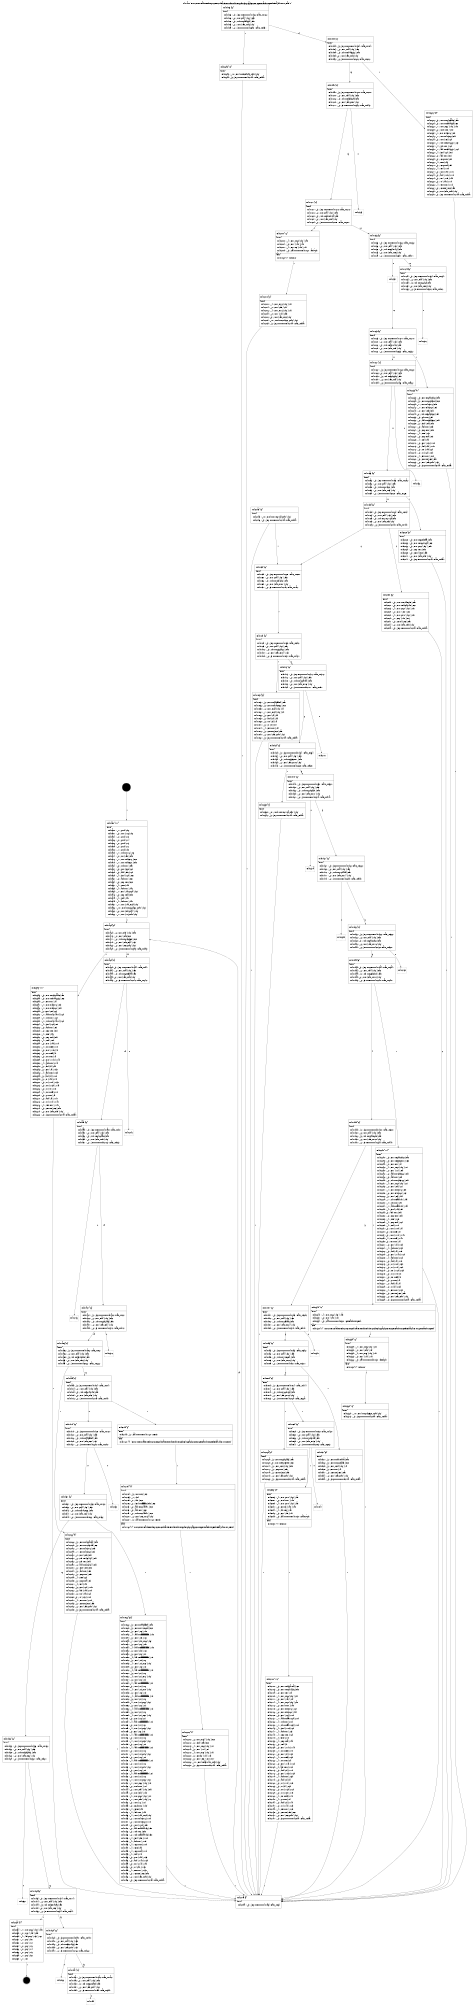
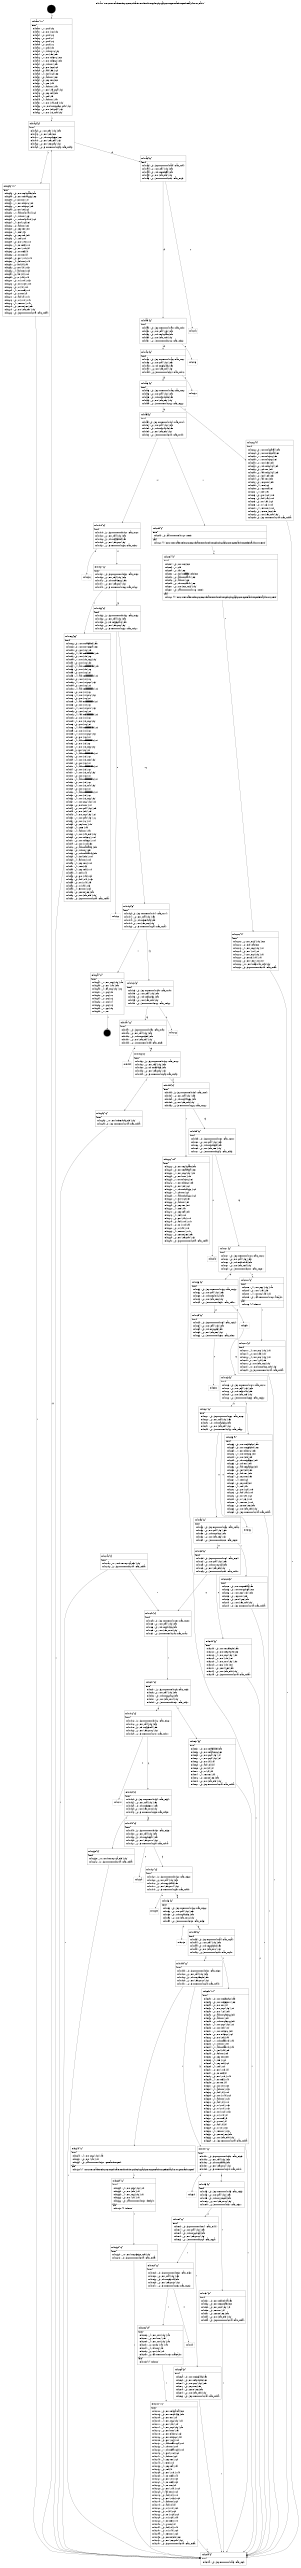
none -> (150, 1048)
